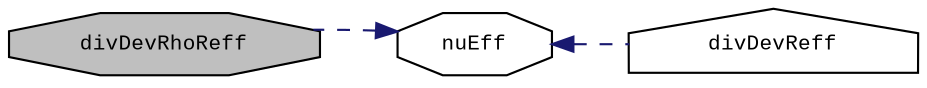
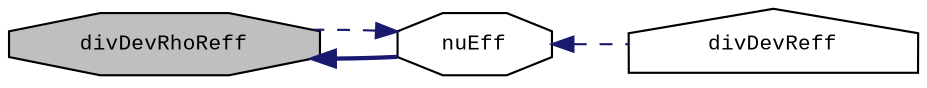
none -> (366, 58)
